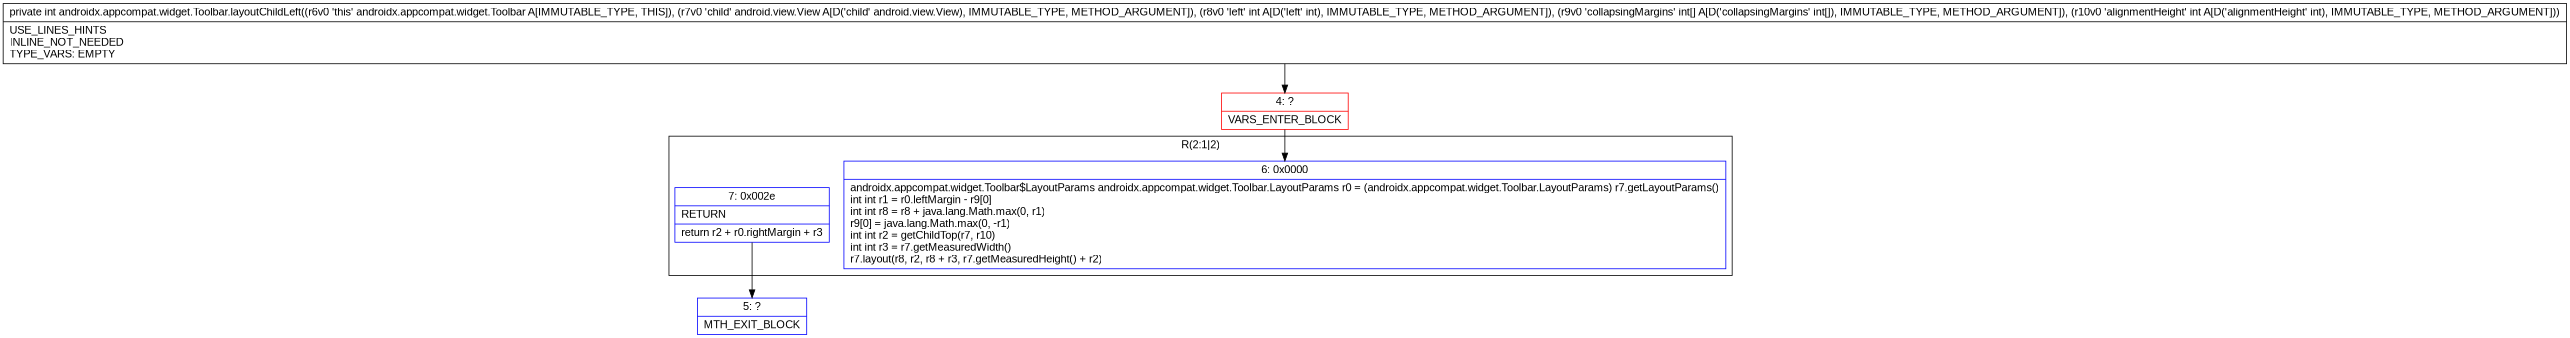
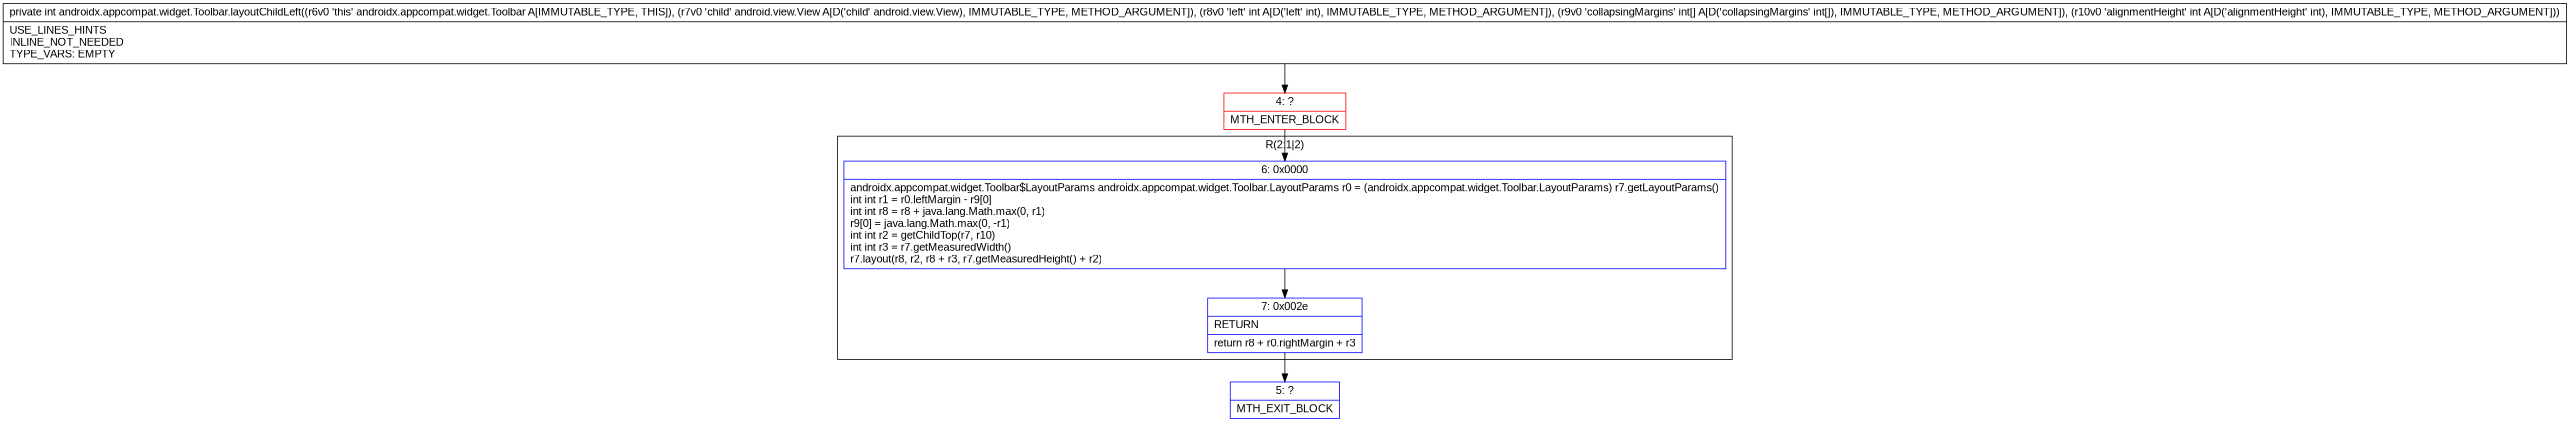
(1285, 120) -> (1285, 120)
(752, 233) -> (1285, 343)
none -> (1285, 279)
